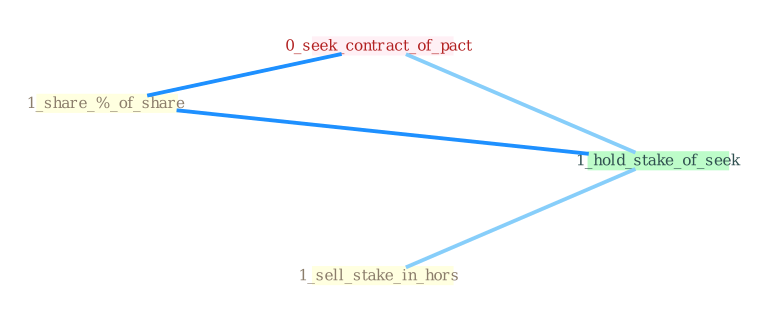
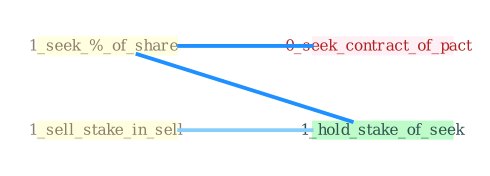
(107, 103) -> (107, 46)
(521, 103) -> none
(383, 276) -> (107, 130)
